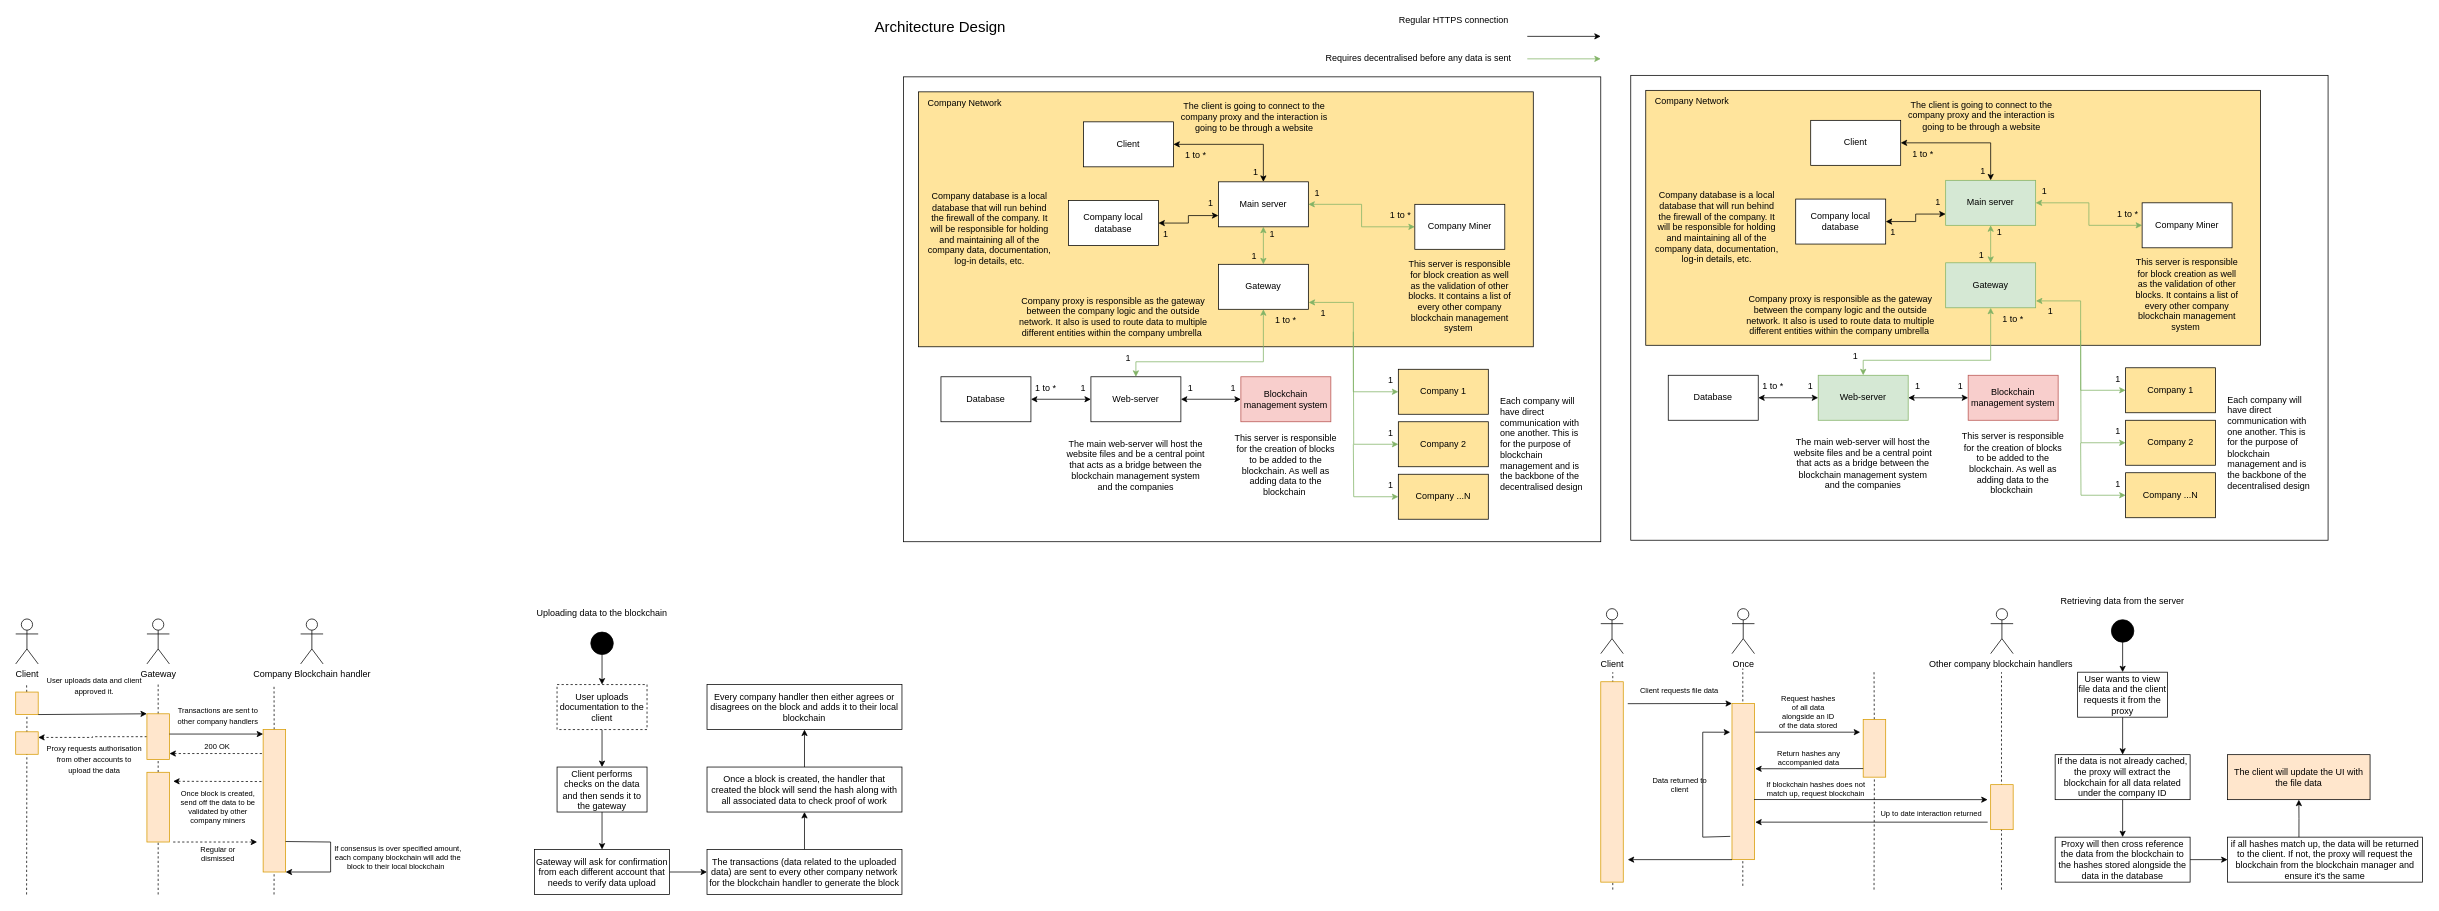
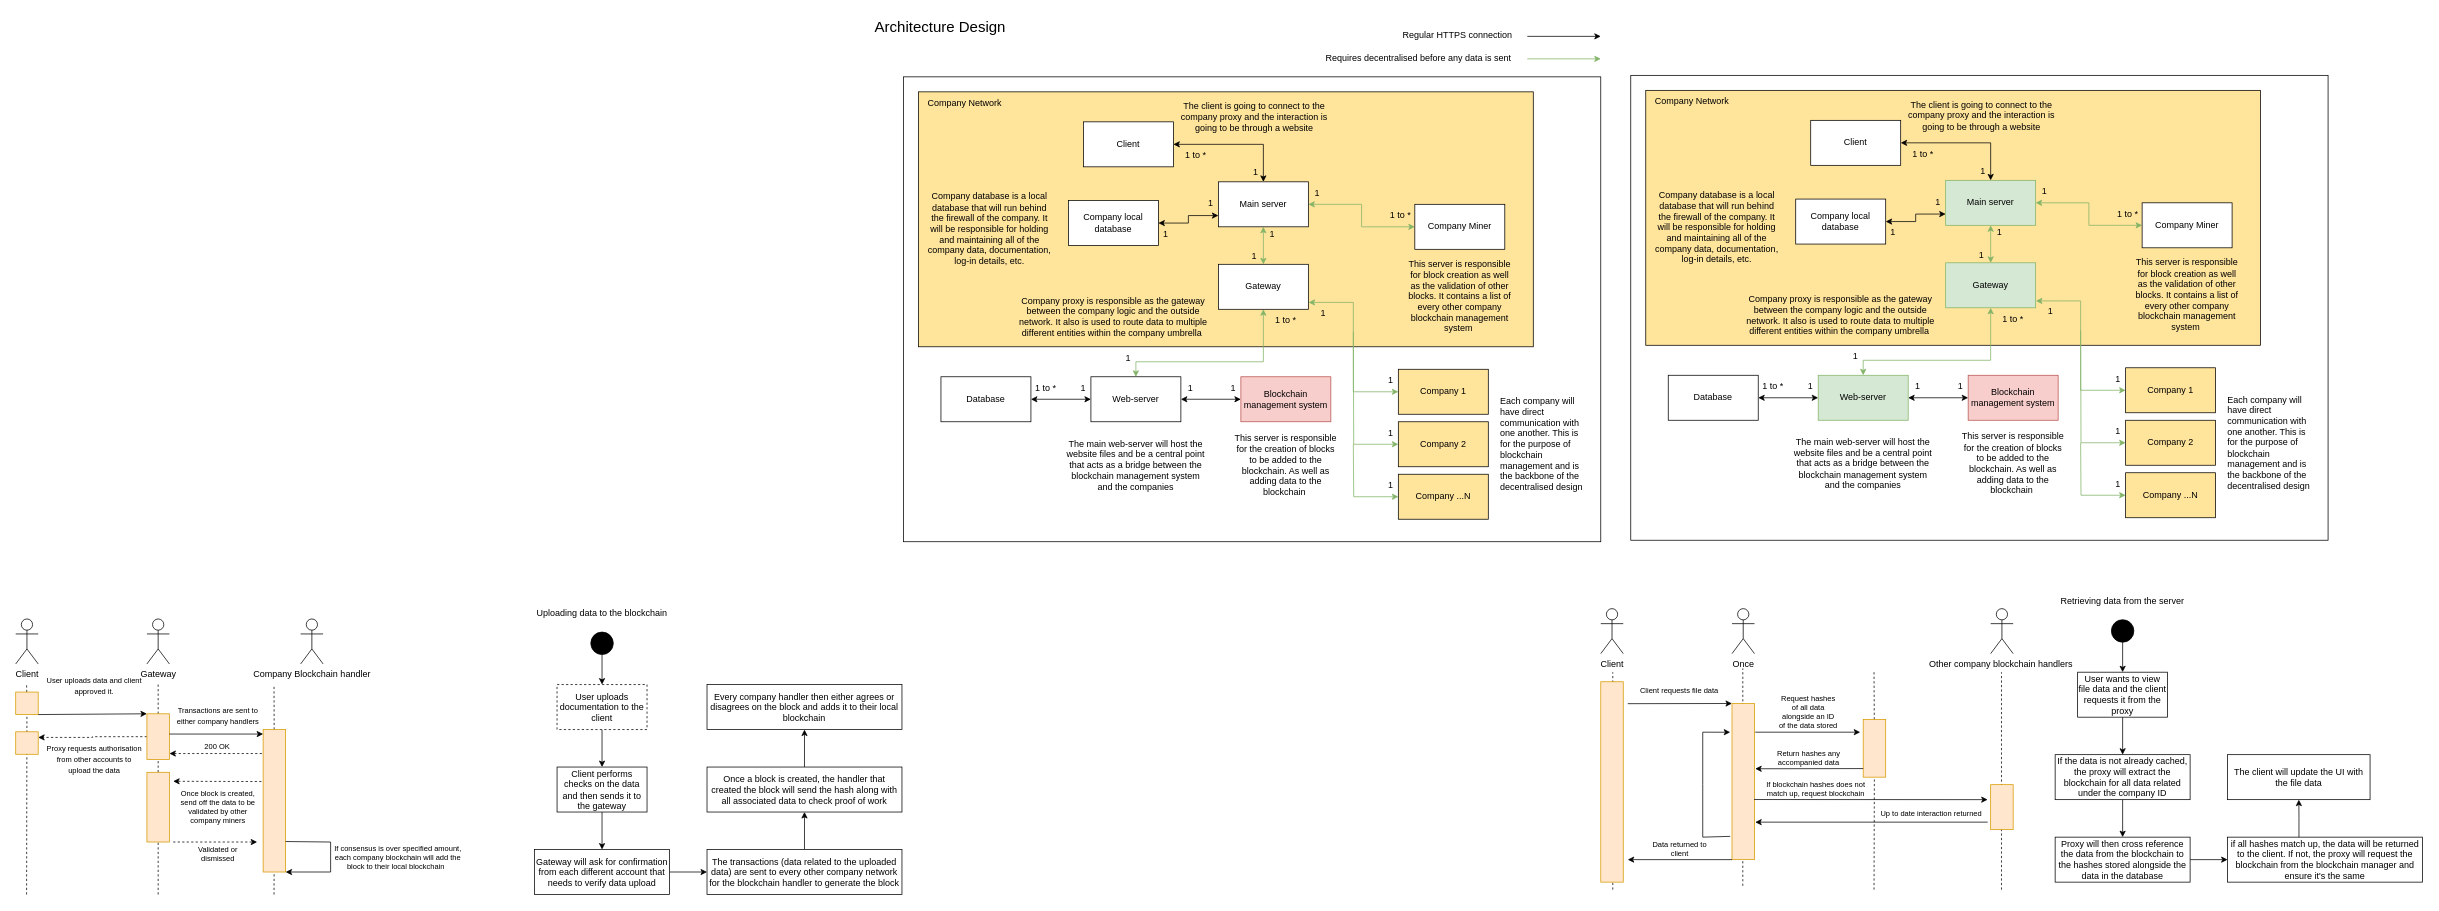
(1445, 21) -> (1449, 36)
(218, 716) -> (218, 716)
(2299, 777) -> (2299, 777)
(1680, 785) -> (1680, 849)
(218, 854) -> (218, 854)
